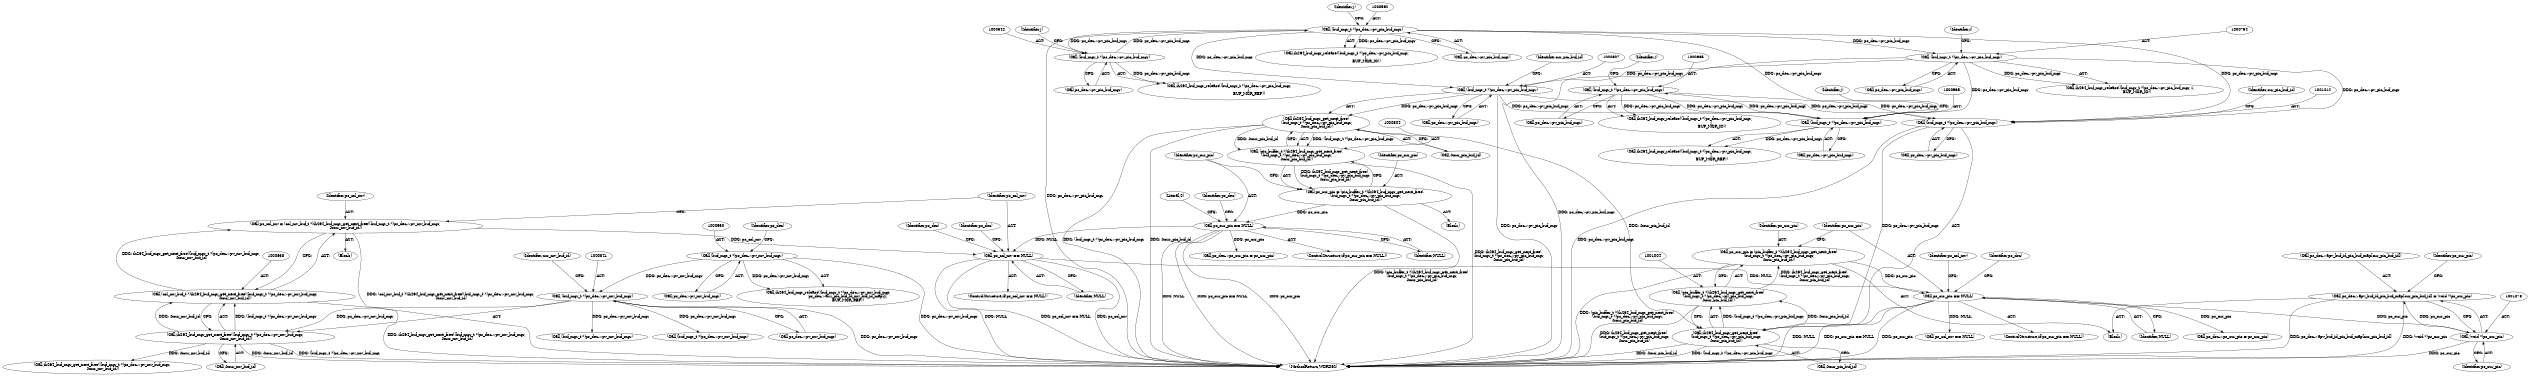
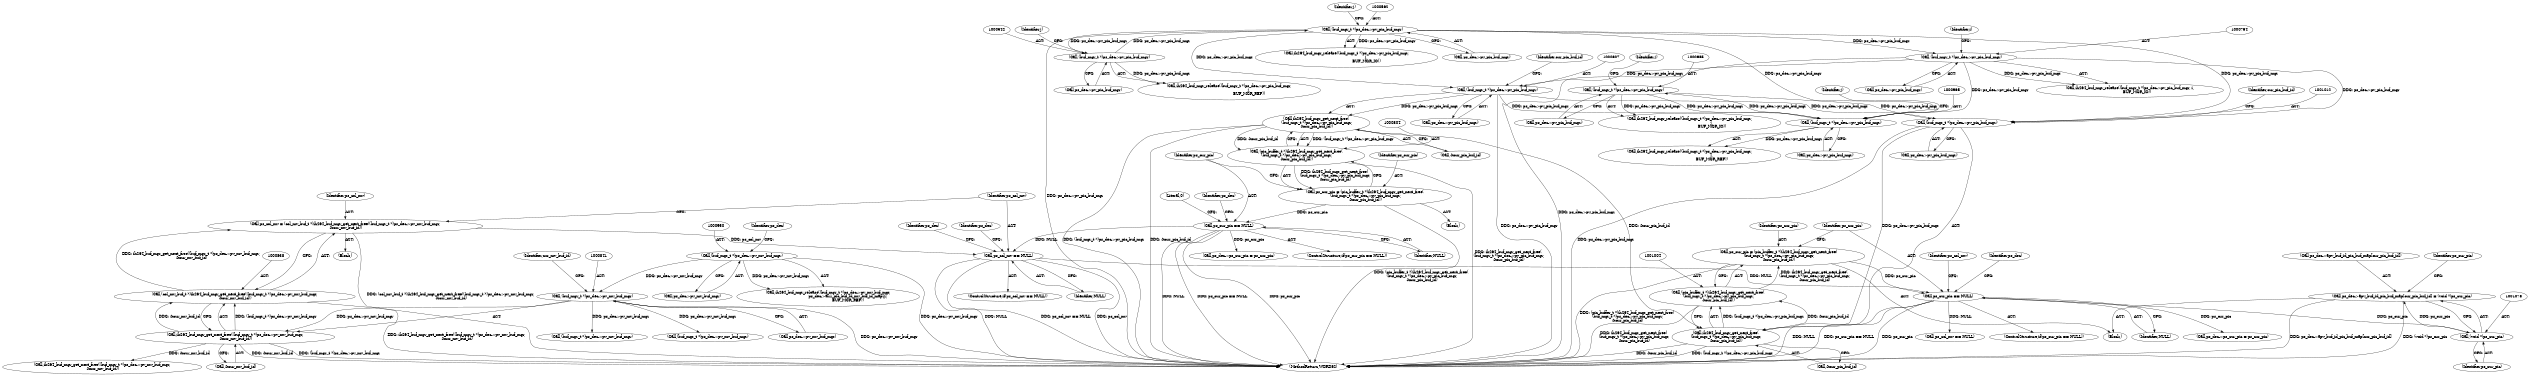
(1966, 359) -> none
